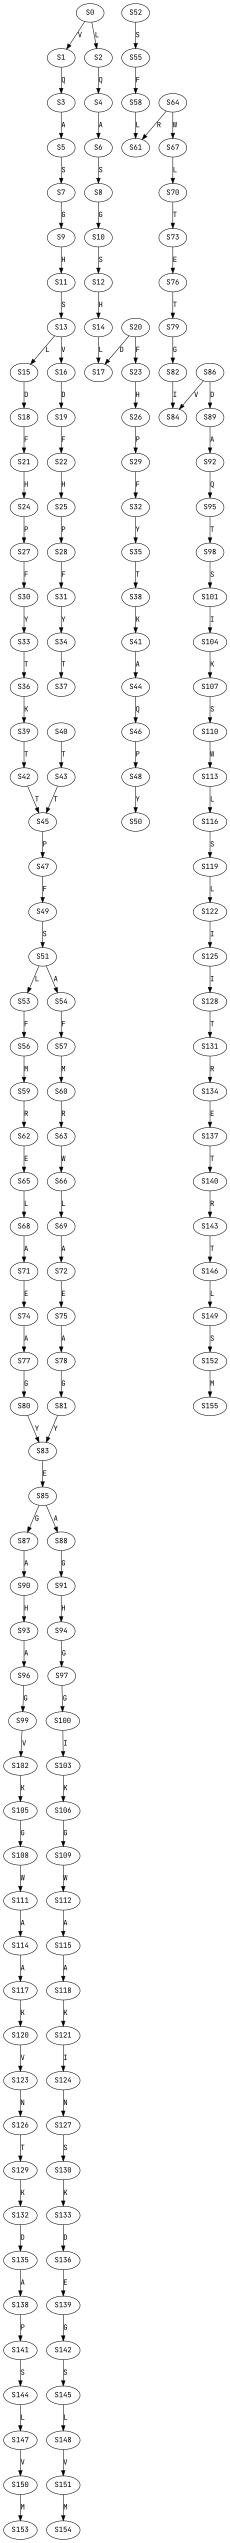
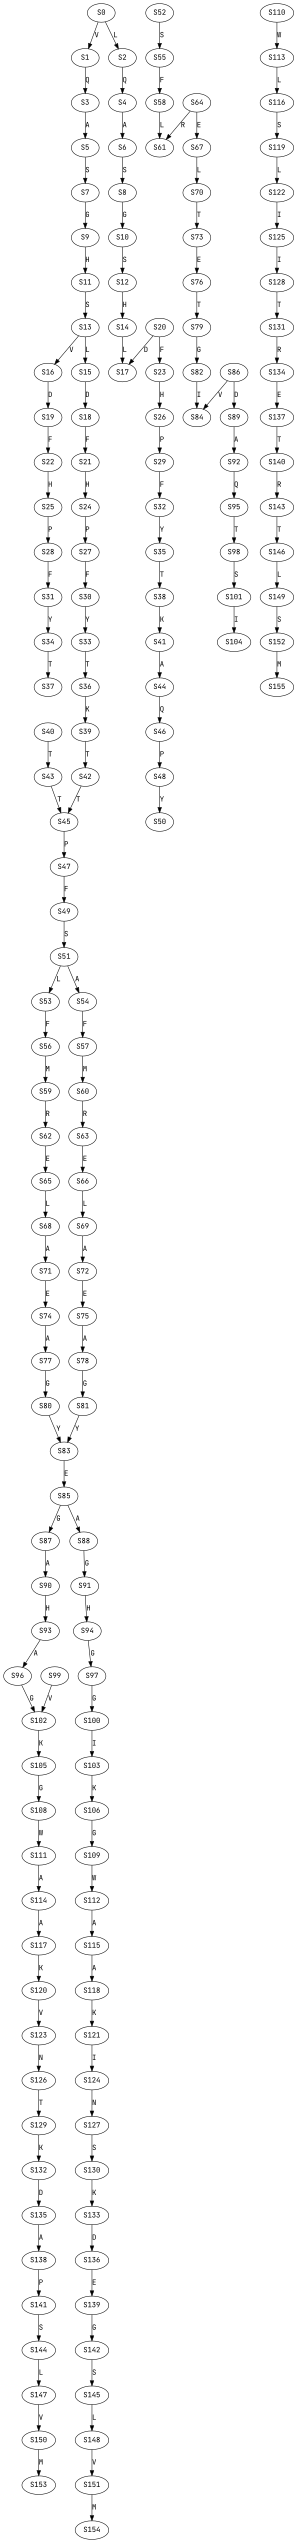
(175, 125) -> (199, 125)
(210, 687) -> none
(64, 1159) -> (85, 1159)
(23, 1696) -> (27, 1696)
